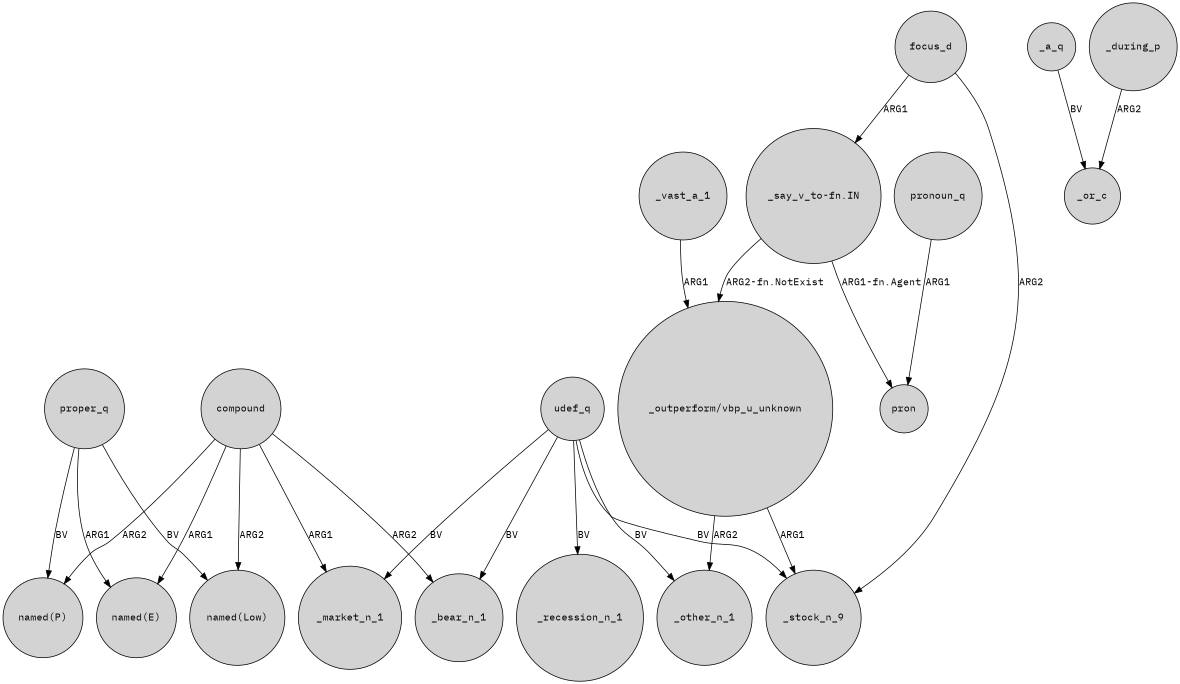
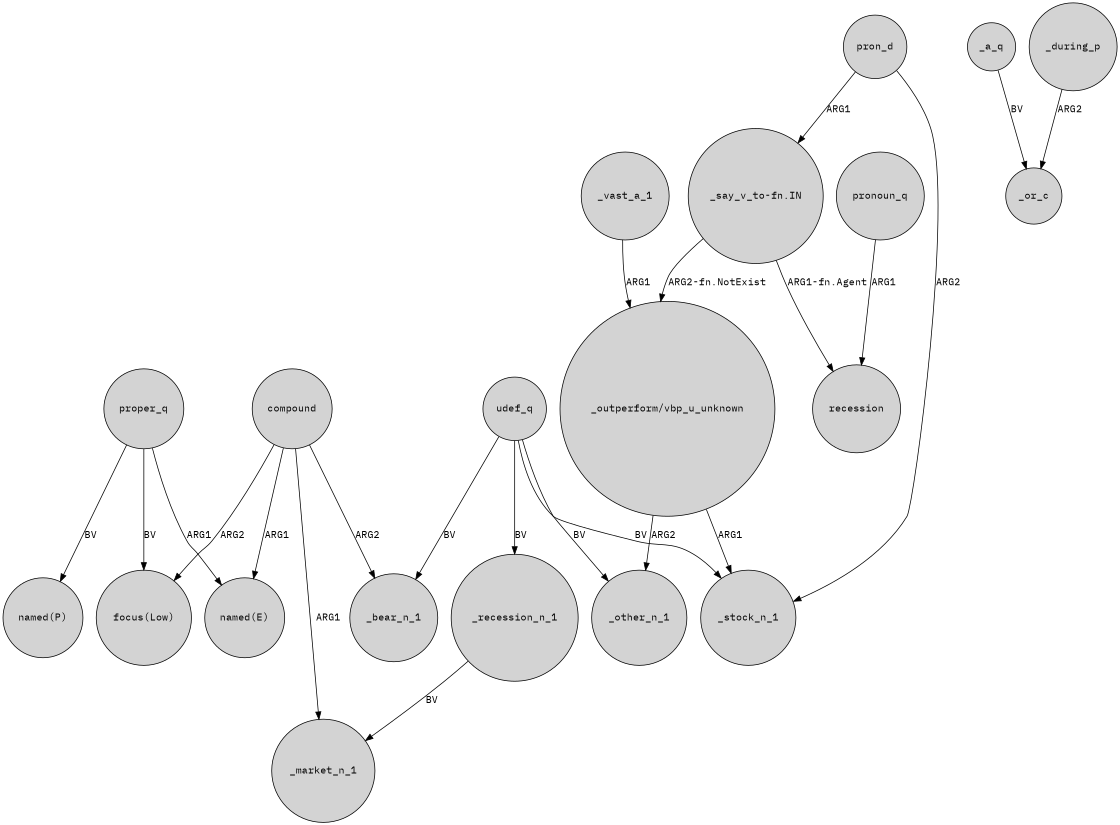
(931, 47) -> (875, 47)
(904, 409) -> (857, 409)
(467, 500) -> (421, 700)
(148, 508) -> none
(237, 618) -> (144, 618)
(814, 618) -> (748, 618)
